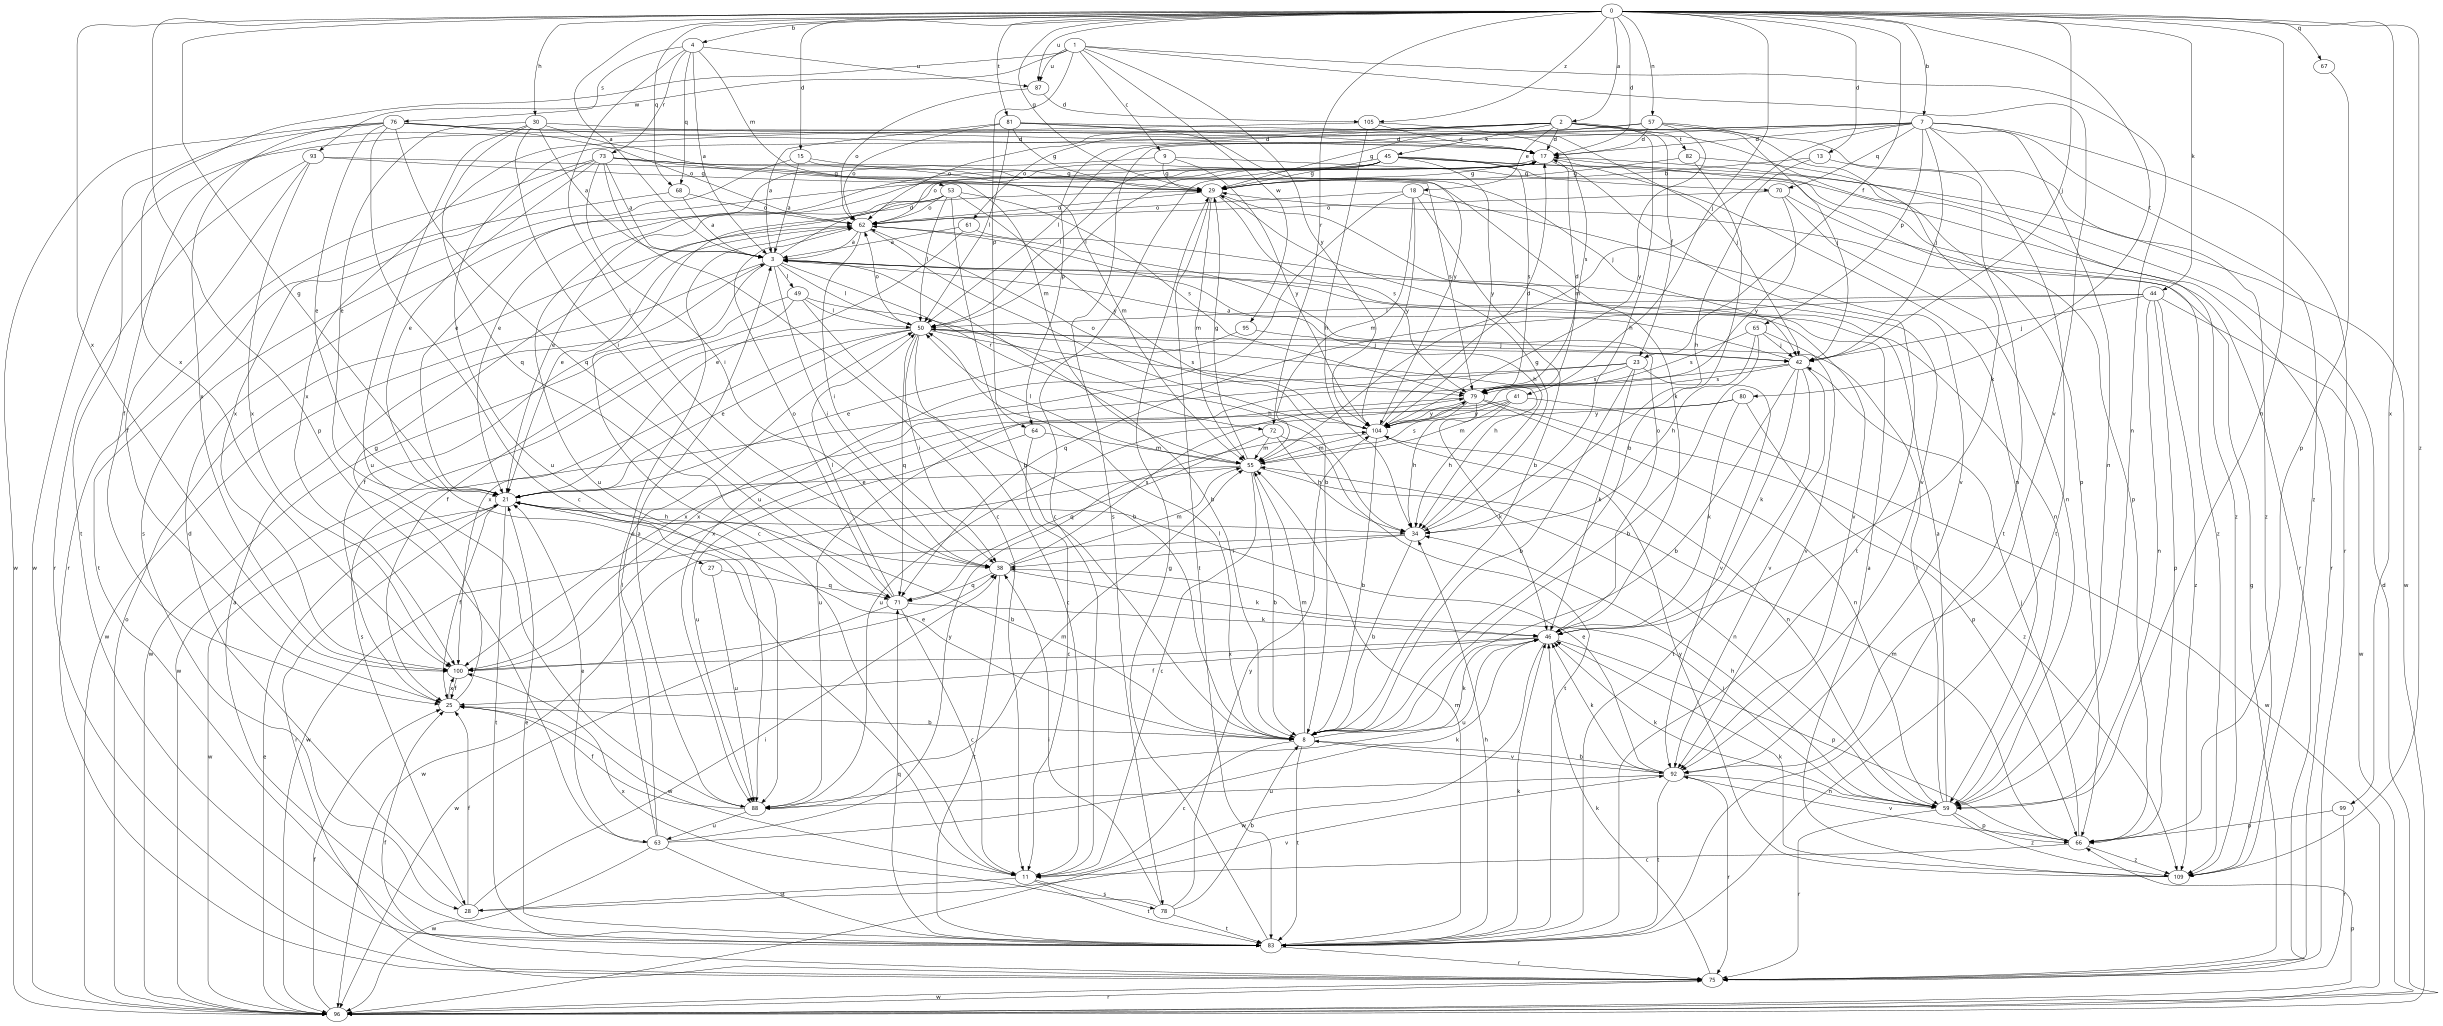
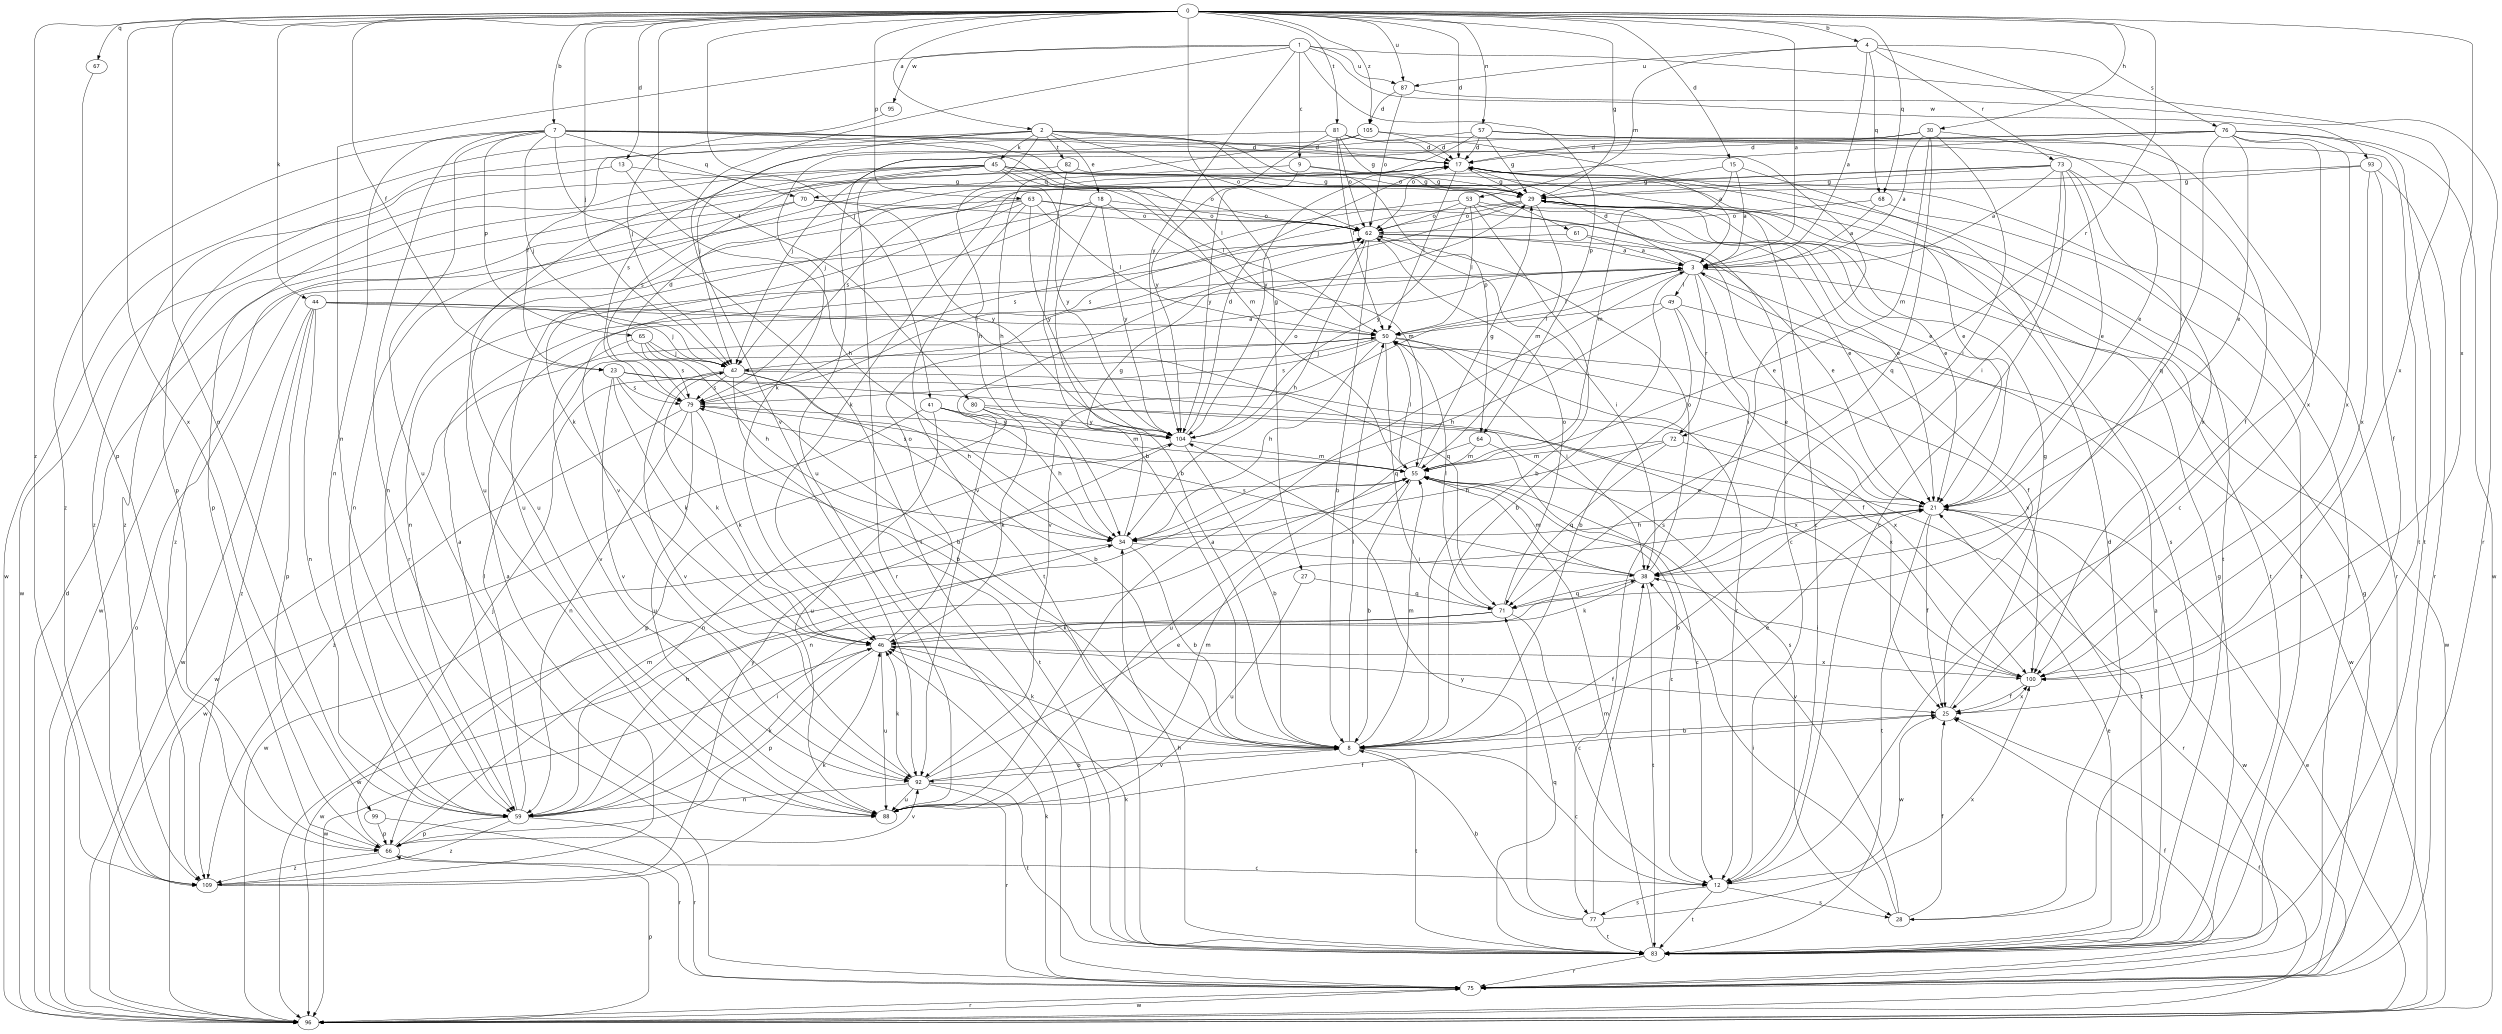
(1666, 174) -> (958, 182)
(877, 288) -> (1628, 335)
(876, 403) -> (1848, 278)
(1414, 454) -> (934, 439)
none -> (2490, 477)
(708, 825) -> (473, 383)
(1026, 877) -> (1717, 886)
(1073, 880) -> (1729, 620)
(1164, 912) -> (1593, 920)
